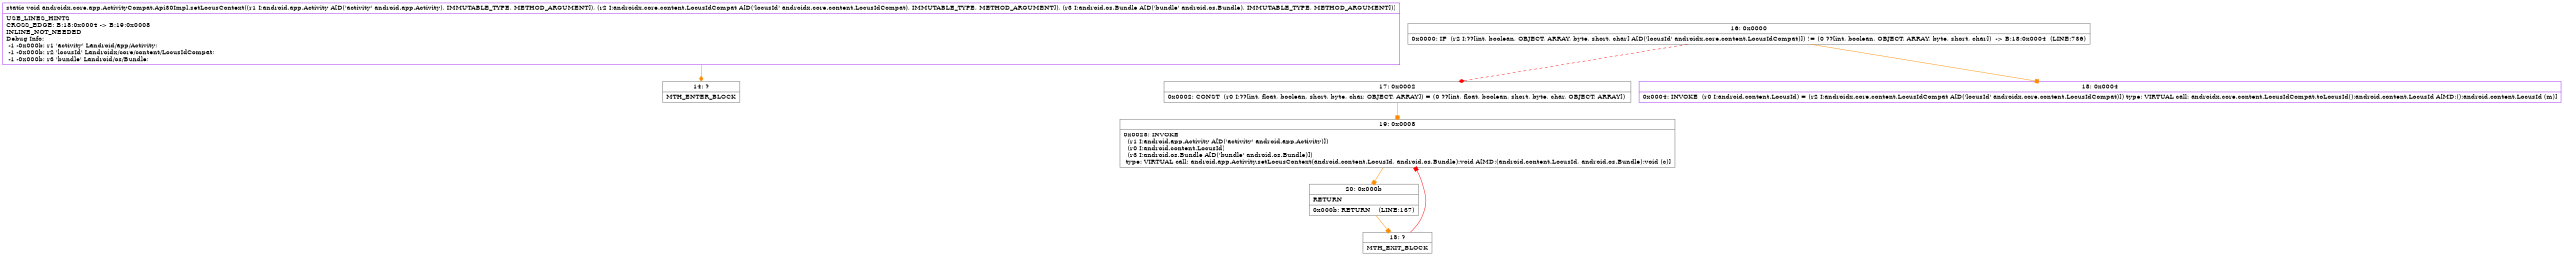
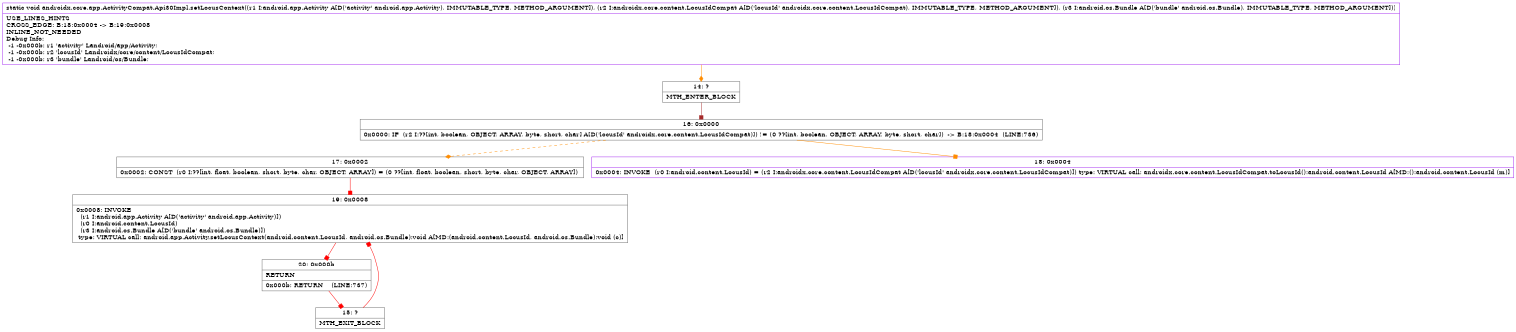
(1576, 62) -> (528, 148)
none -> (701, 109)
(1397, 109) -> (350, 184)
(1153, 135) -> (106, 210)
(1379, 174) -> (332, 249)
(1364, 210) -> (317, 285)
(1381, 222) -> (334, 297)
